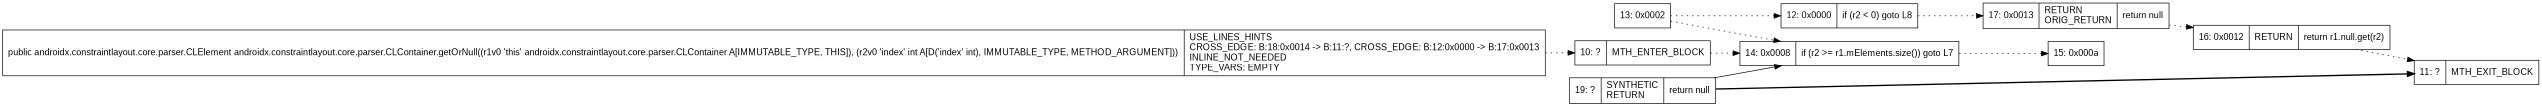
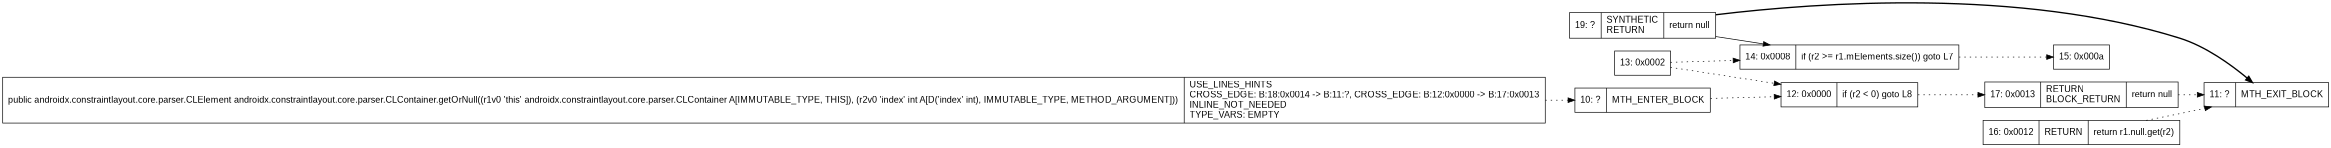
(2078, 21) -> (2083, 99)
(2178, 26) -> (2188, 95)
(1722, 53) -> (1742, 98)
